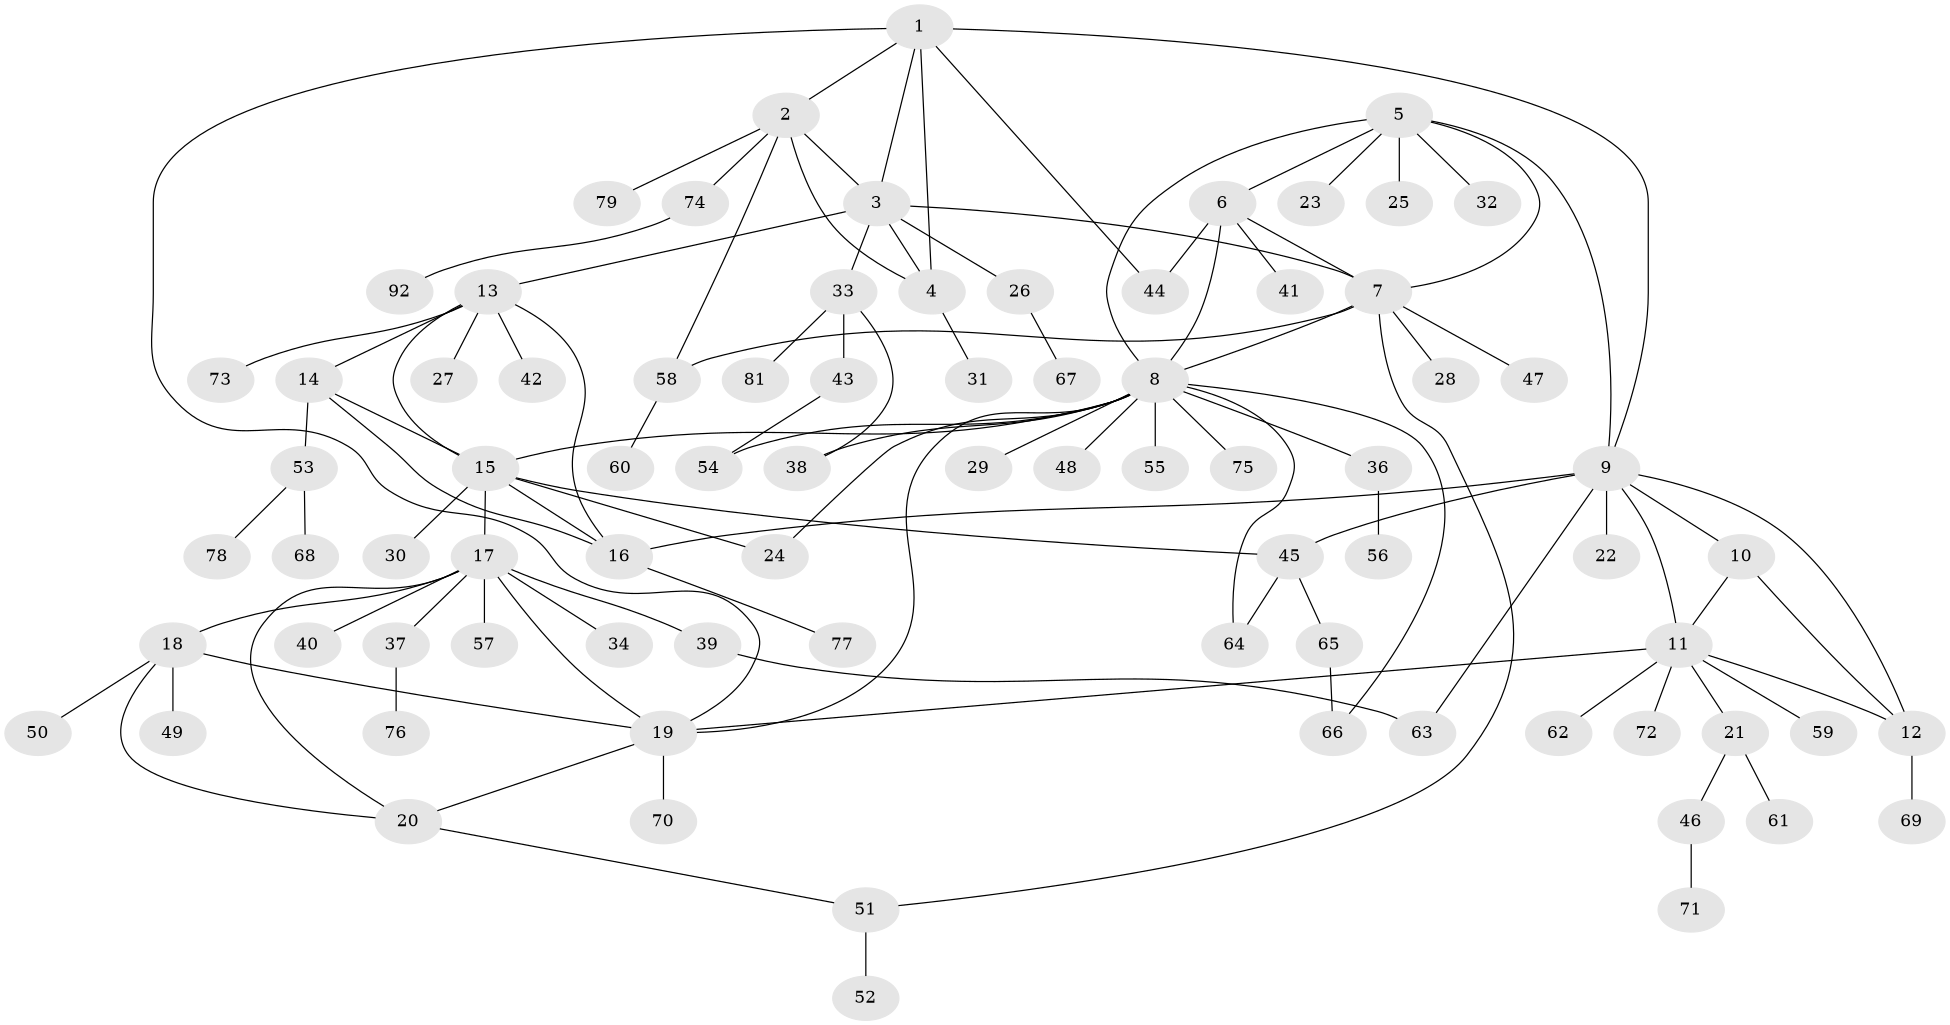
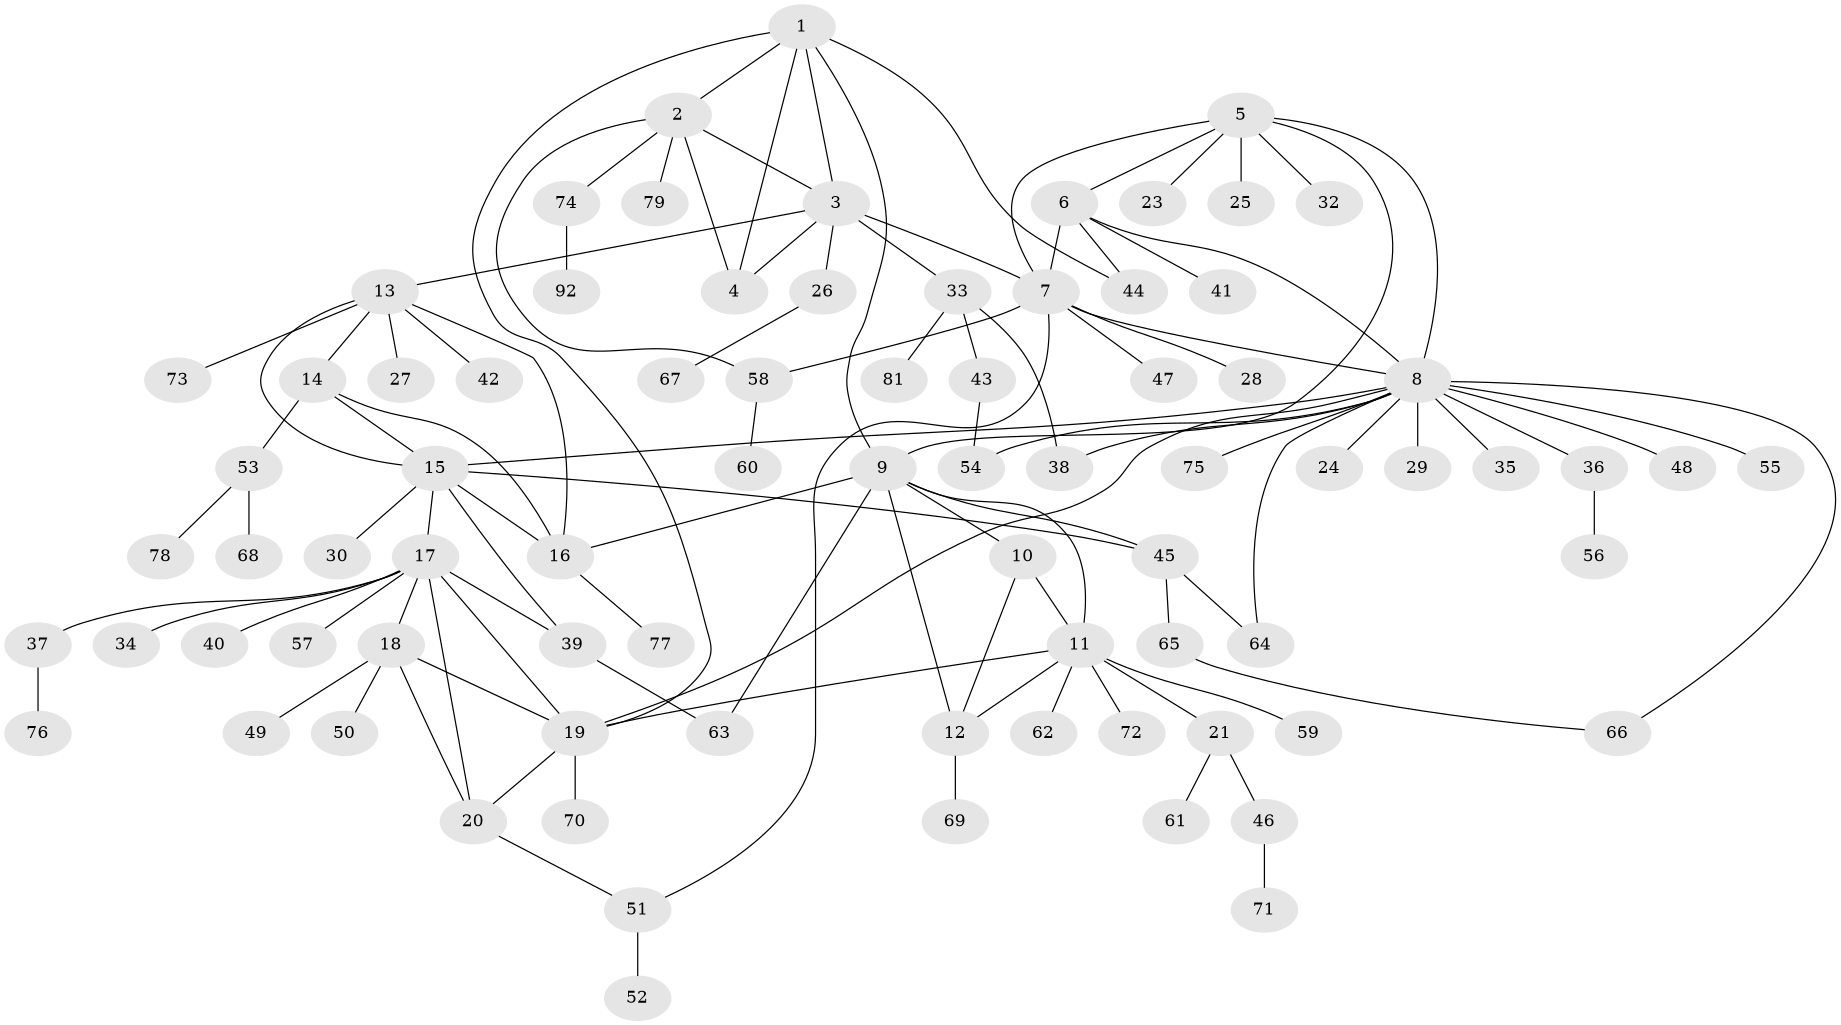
(979, 380) -> none
none -> (1506, 468)
(630, 513) -> (501, 559)
(1607, 557) -> none
